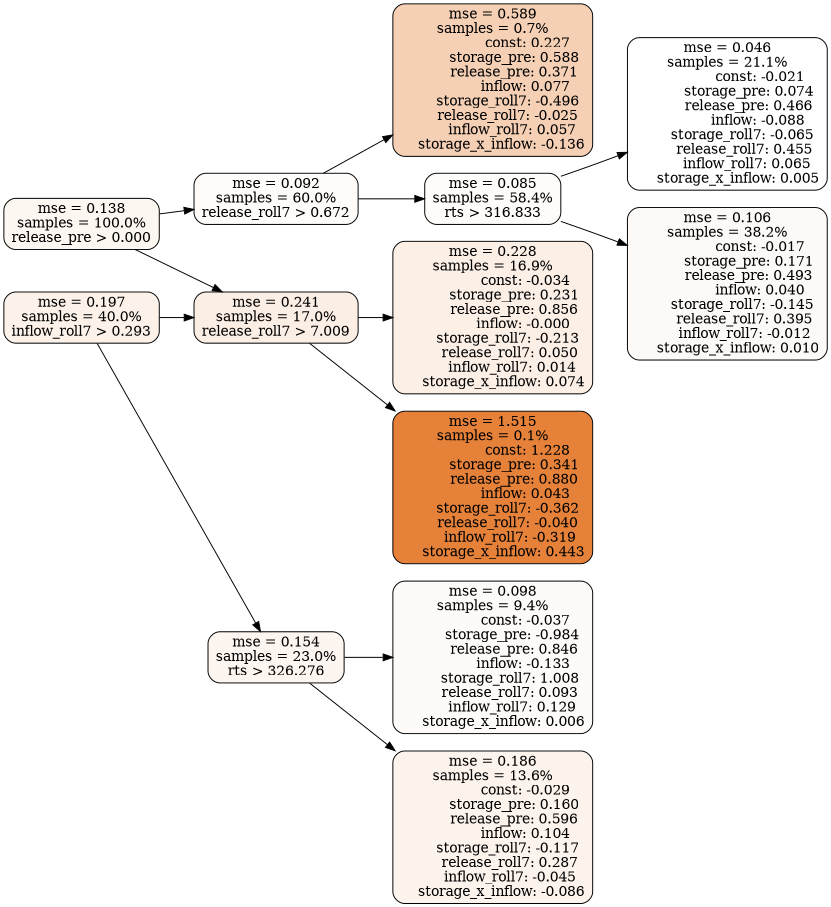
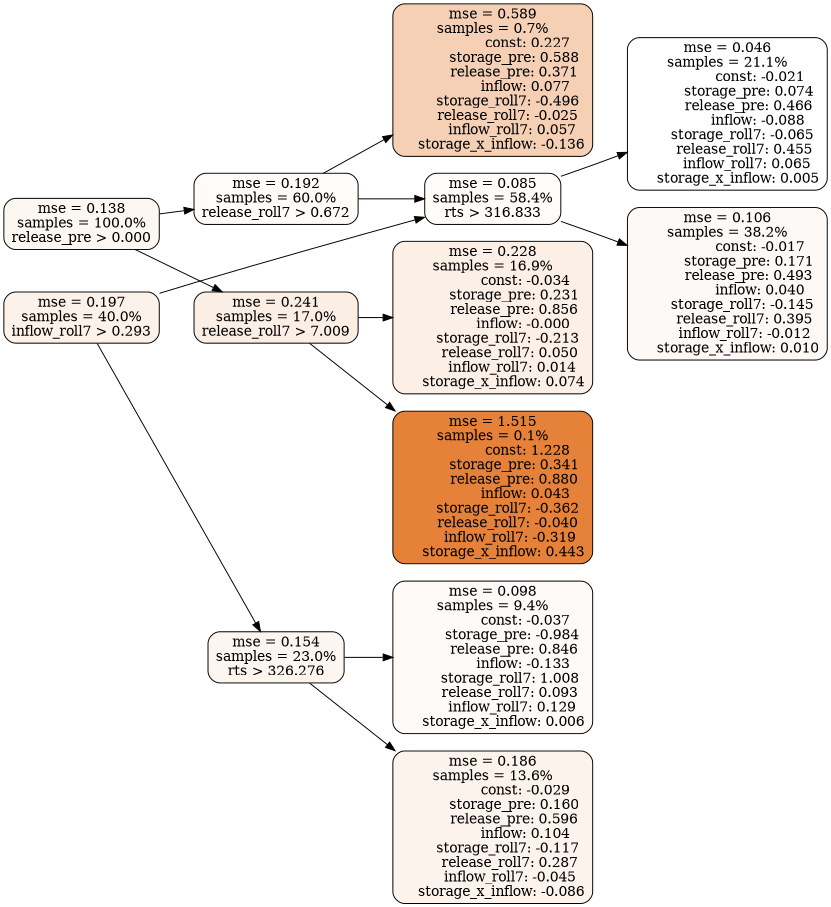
(276, 199) -> (276, 199)
(172, 318) -> (287, 256)
